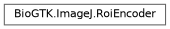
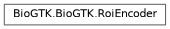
(85, 15) -> (85, 15)
